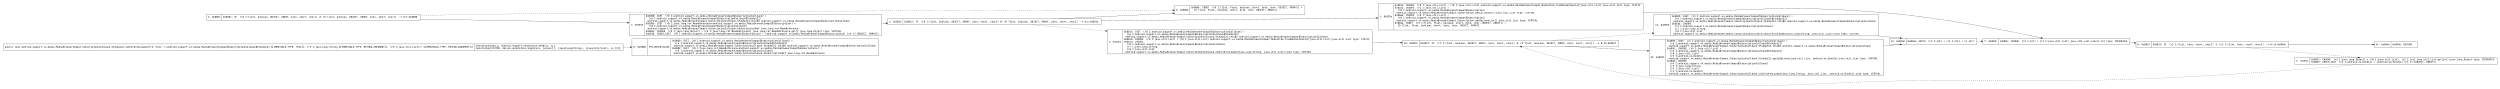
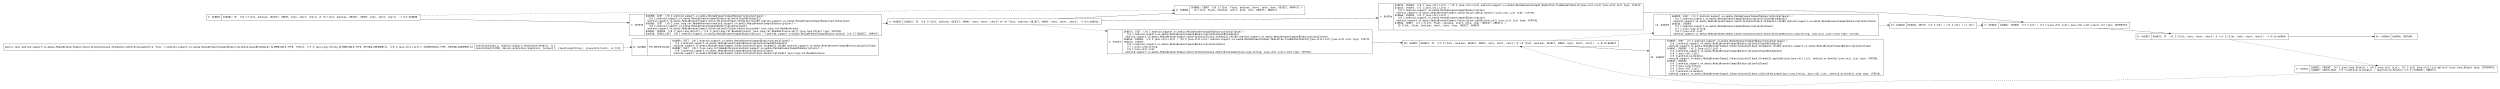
(1892, 45) -> none
